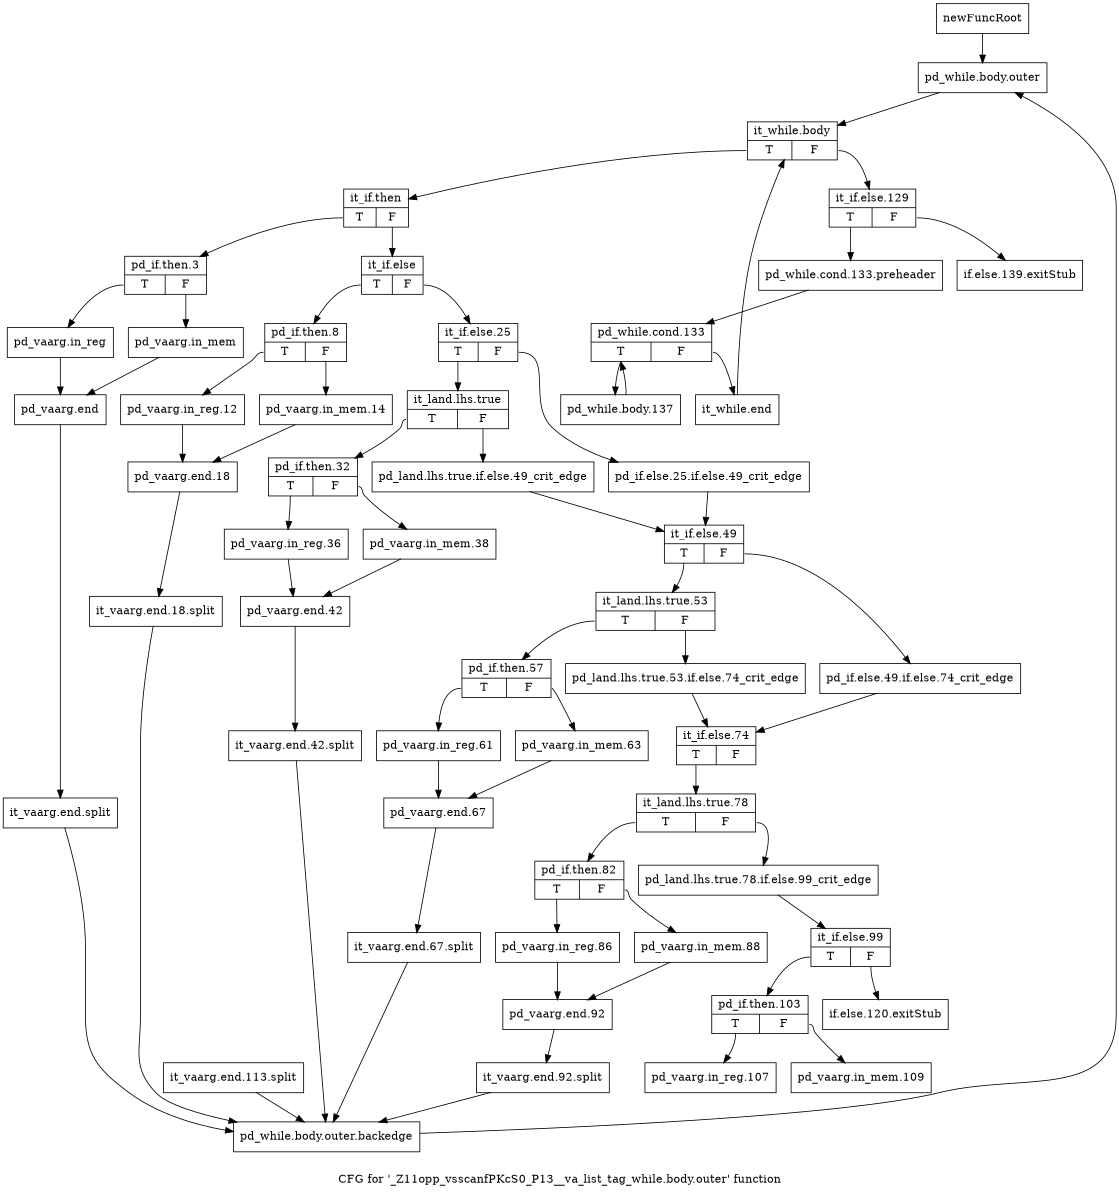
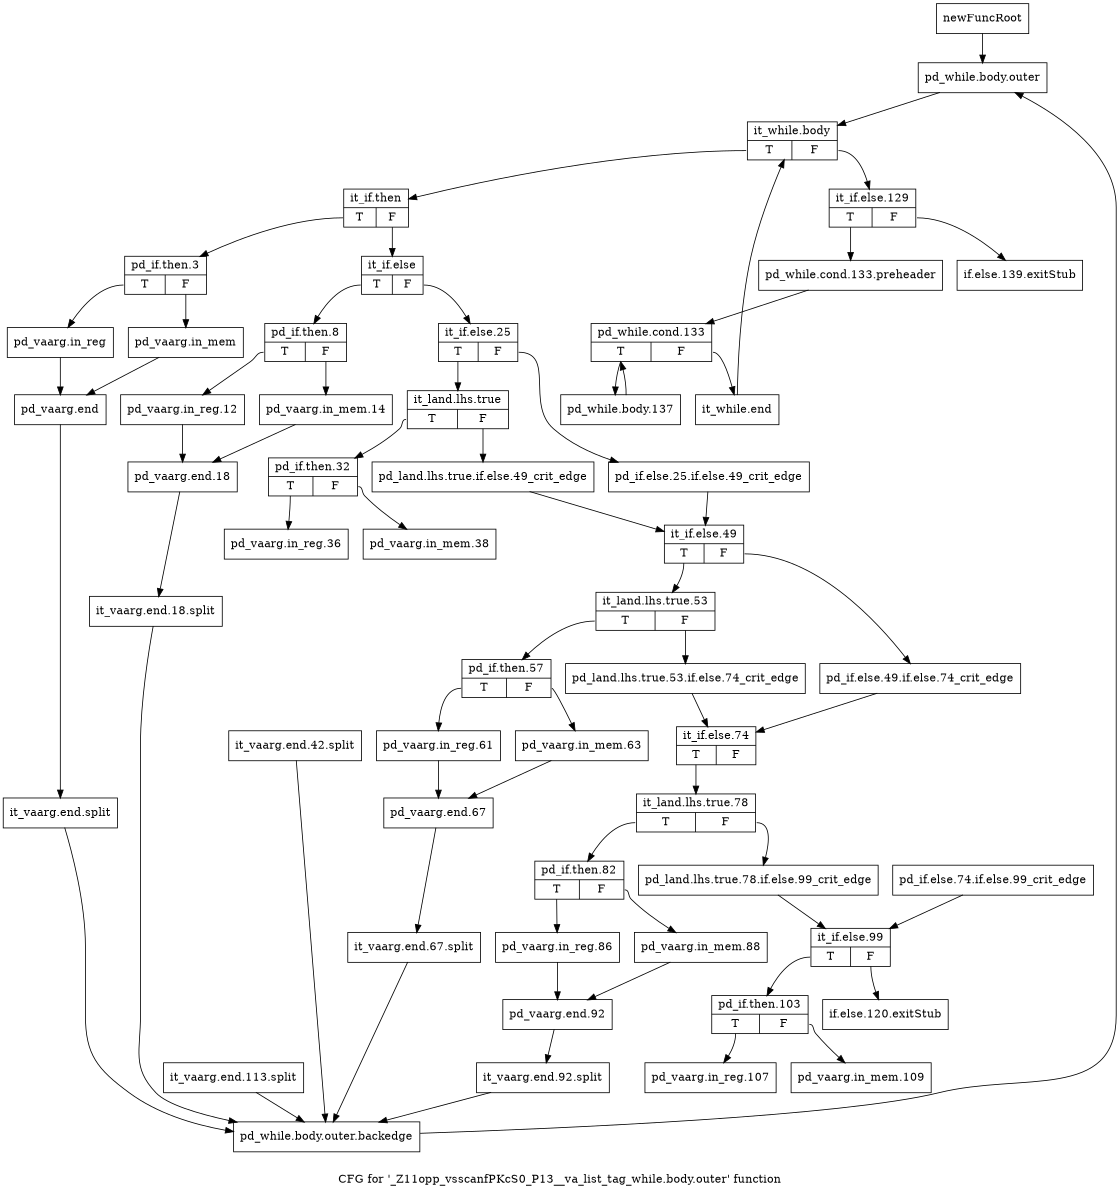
(295, 611) -> none
none -> (993, 880)
